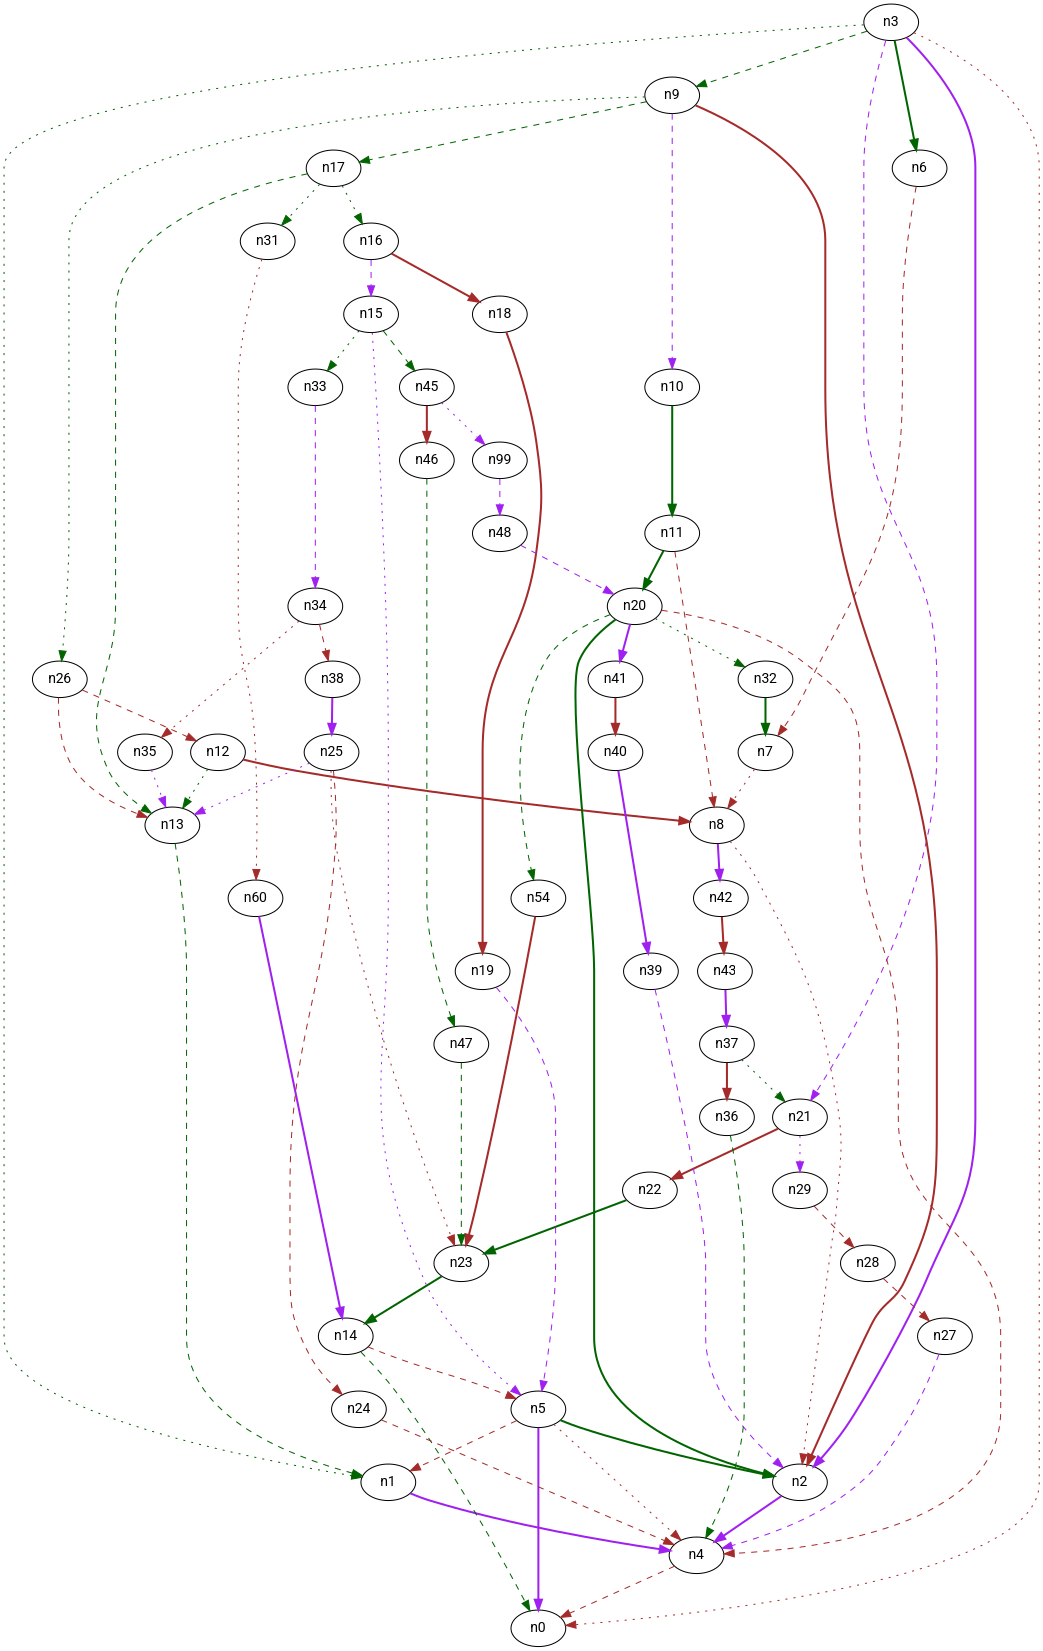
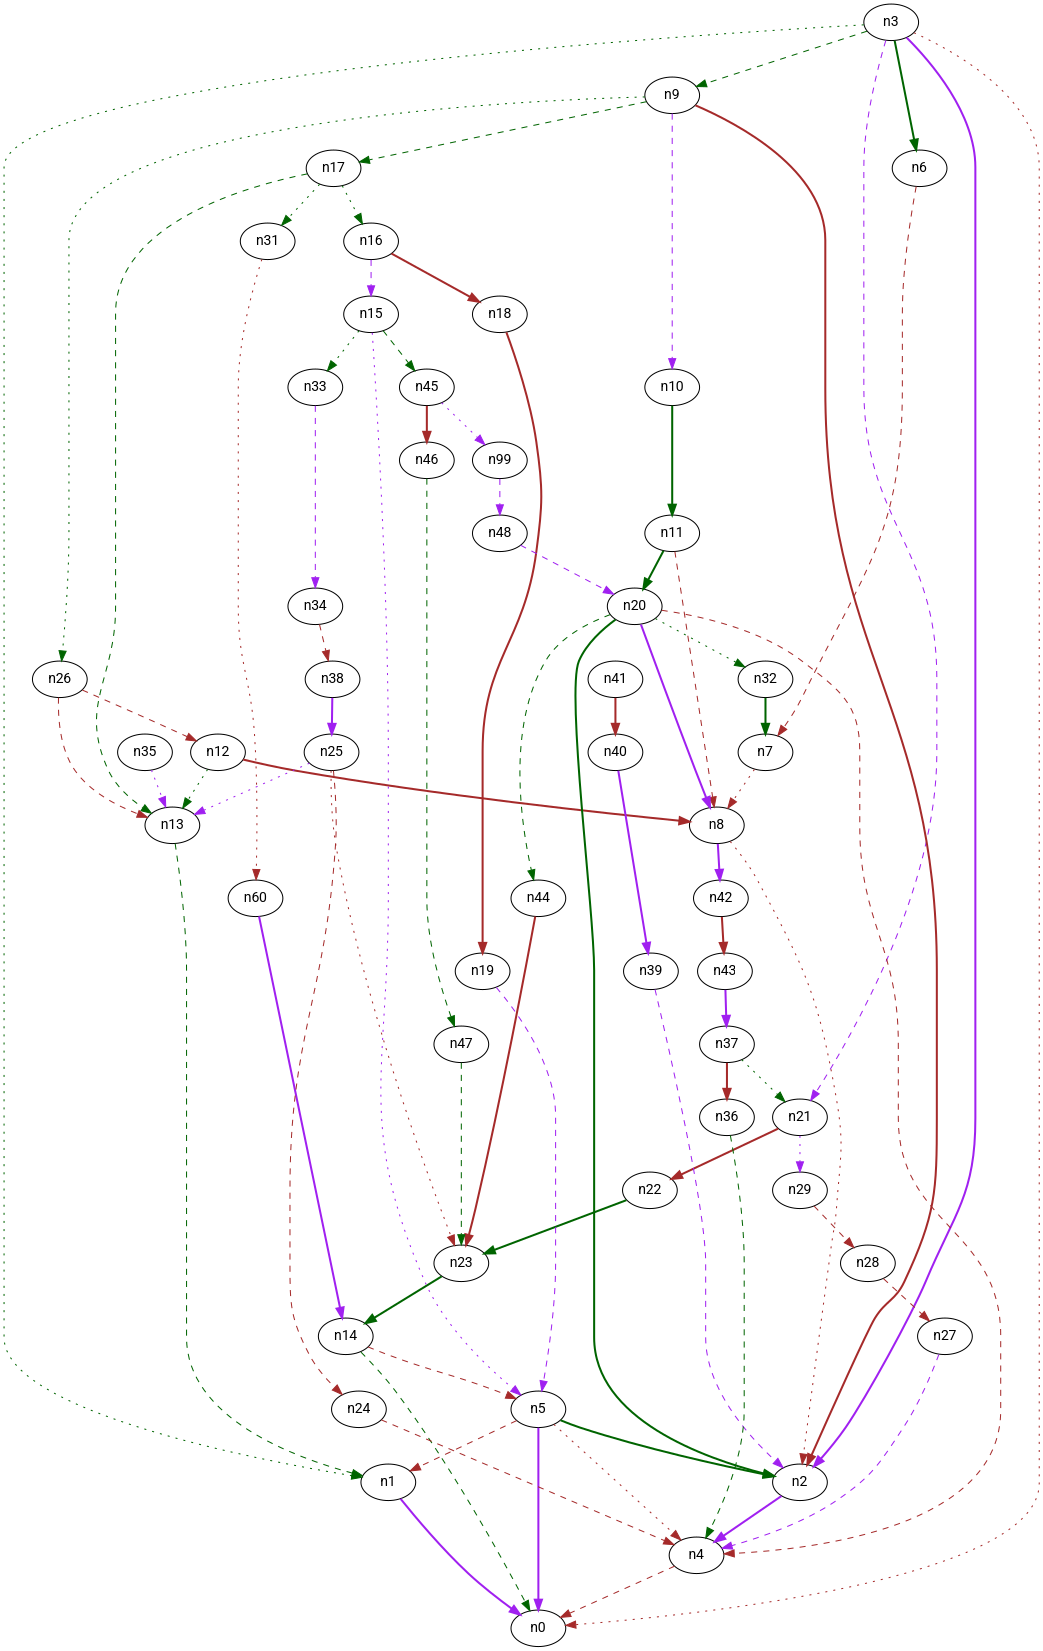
(626, 638) -> (673, 711)
(234, 676) -> none
(538, 898) -> (538, 898)
(528, 1525) -> (452, 1558)
